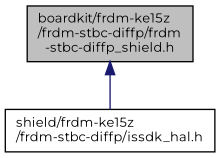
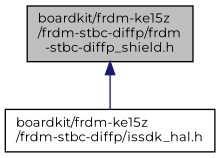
(110, 131) -> (110, 131)
